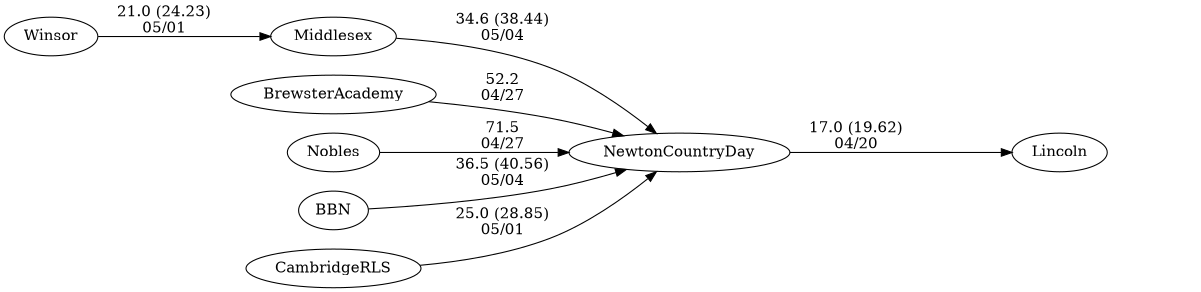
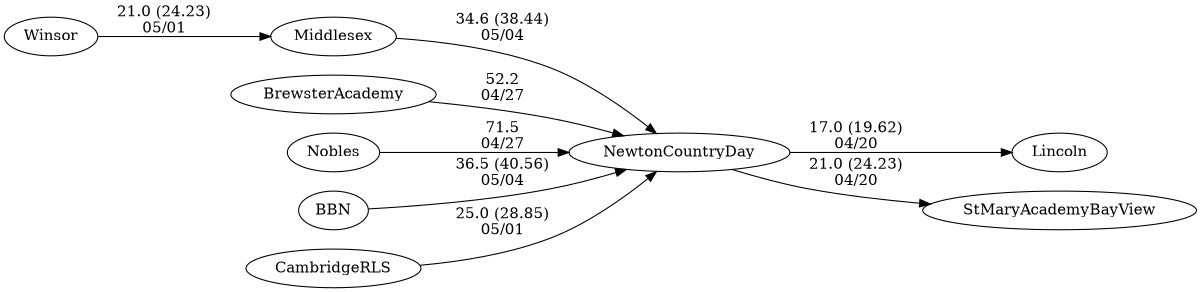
none -> (1060, 210)
